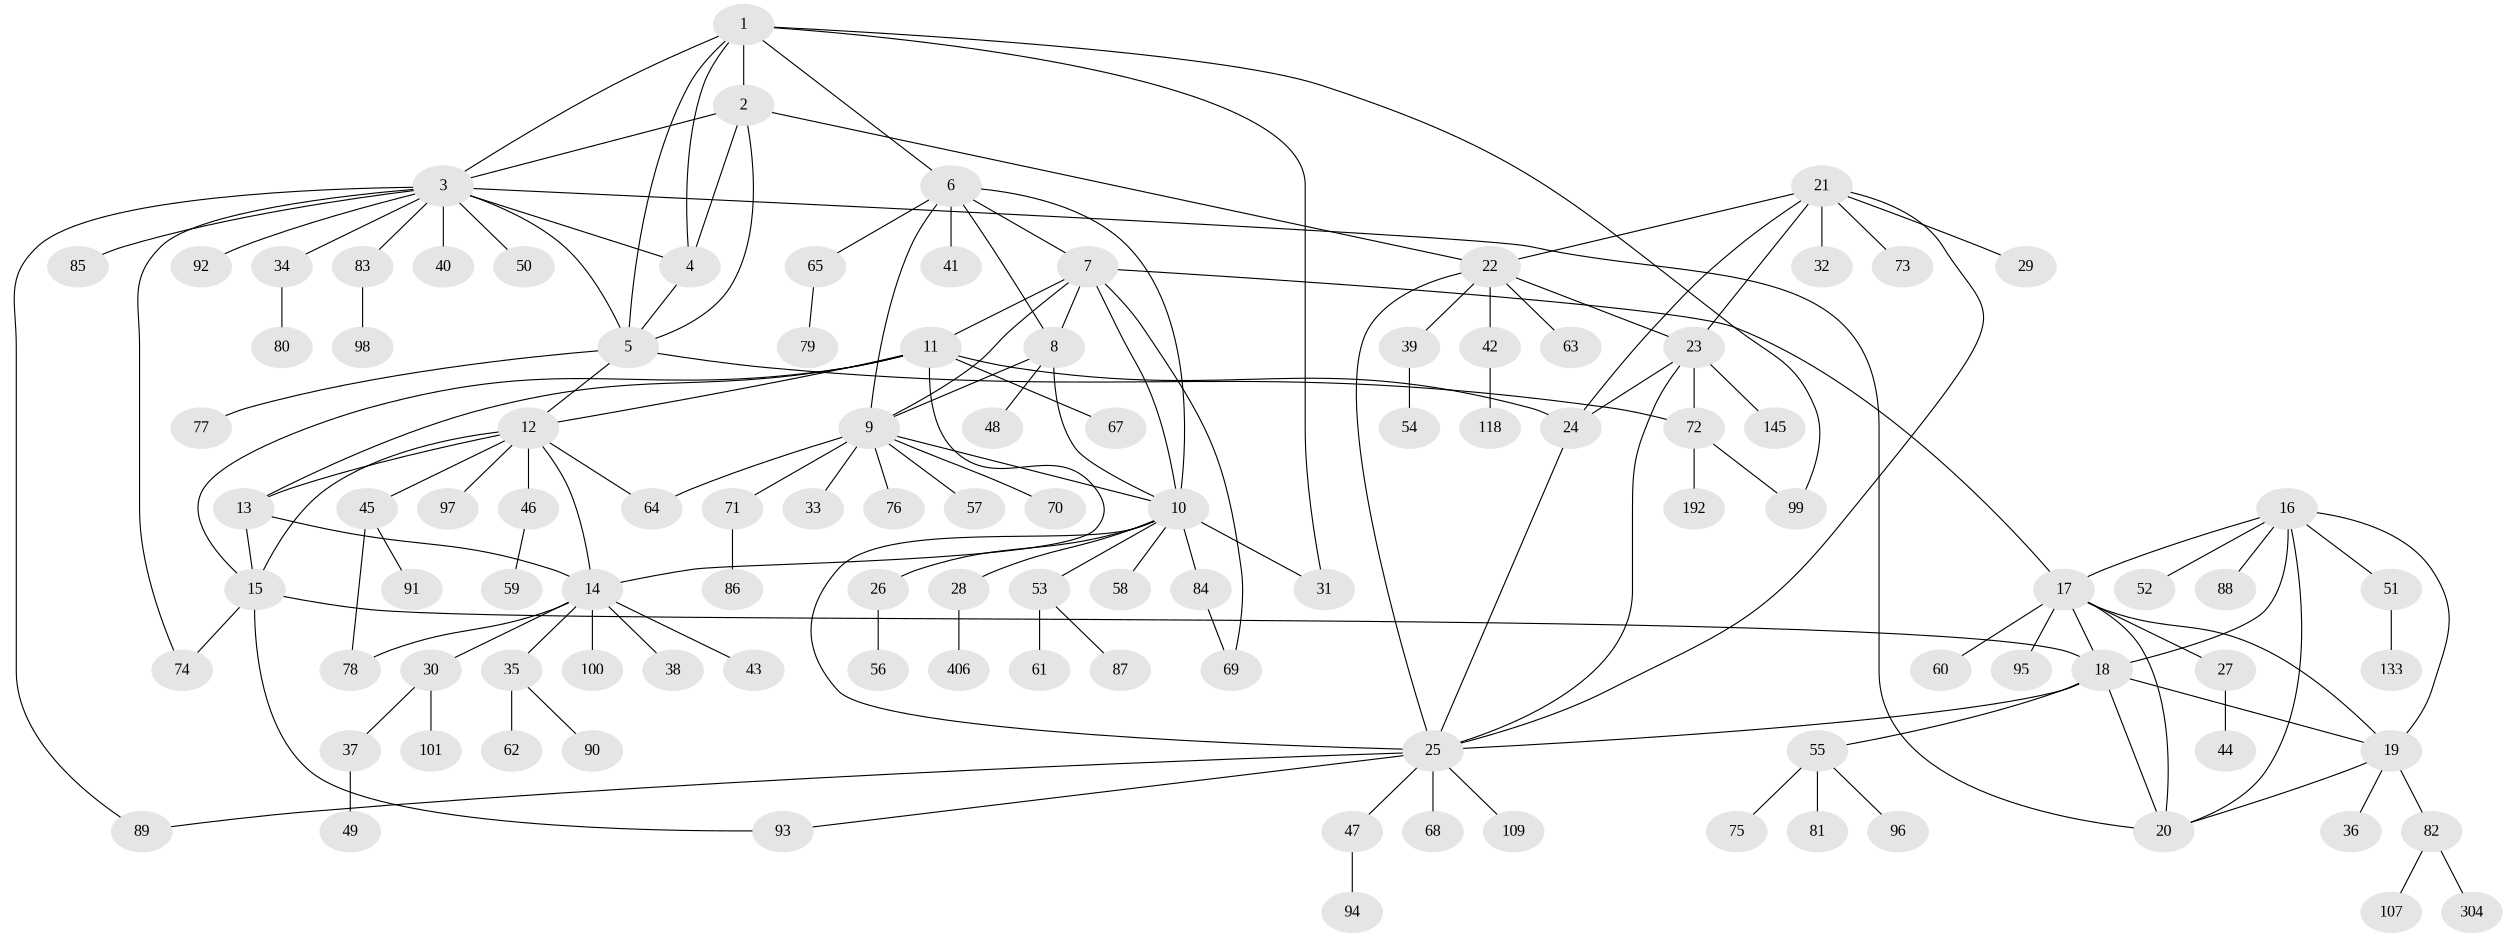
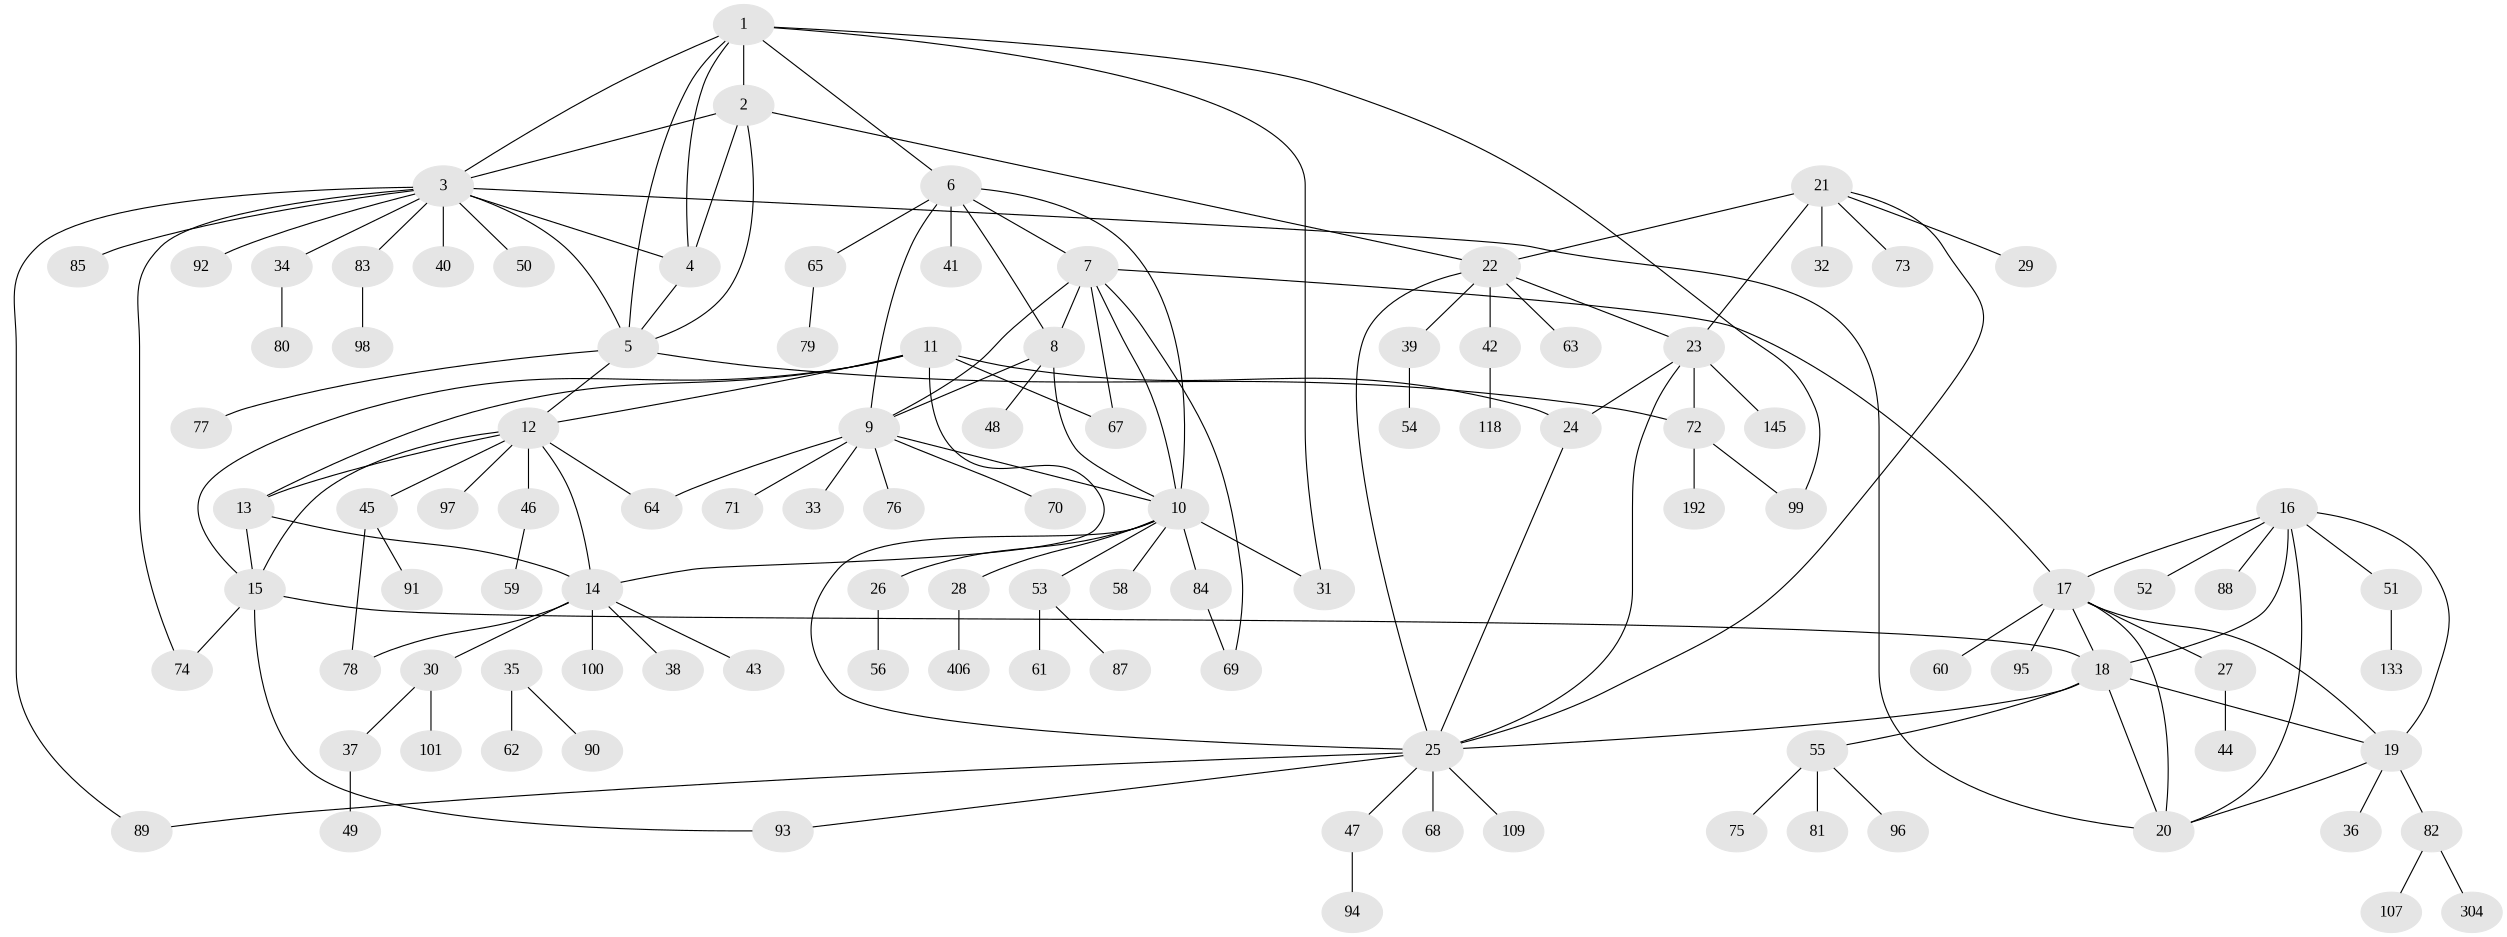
(1678, 301) -> none
(1009, 307) -> (1102, 347)
(975, 509) -> none
(732, 590) -> none
(552, 630) -> none
